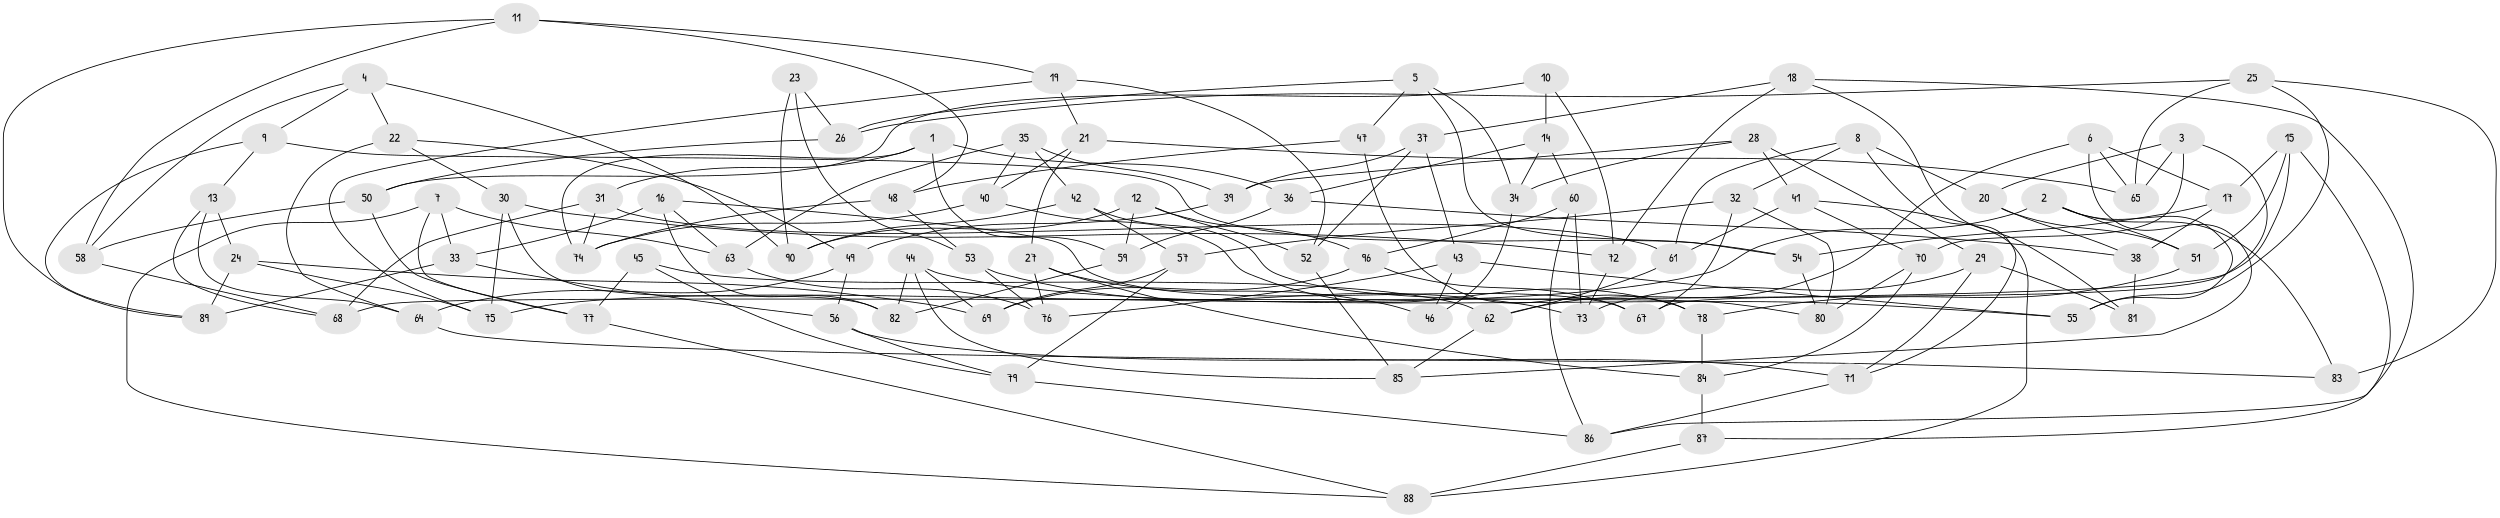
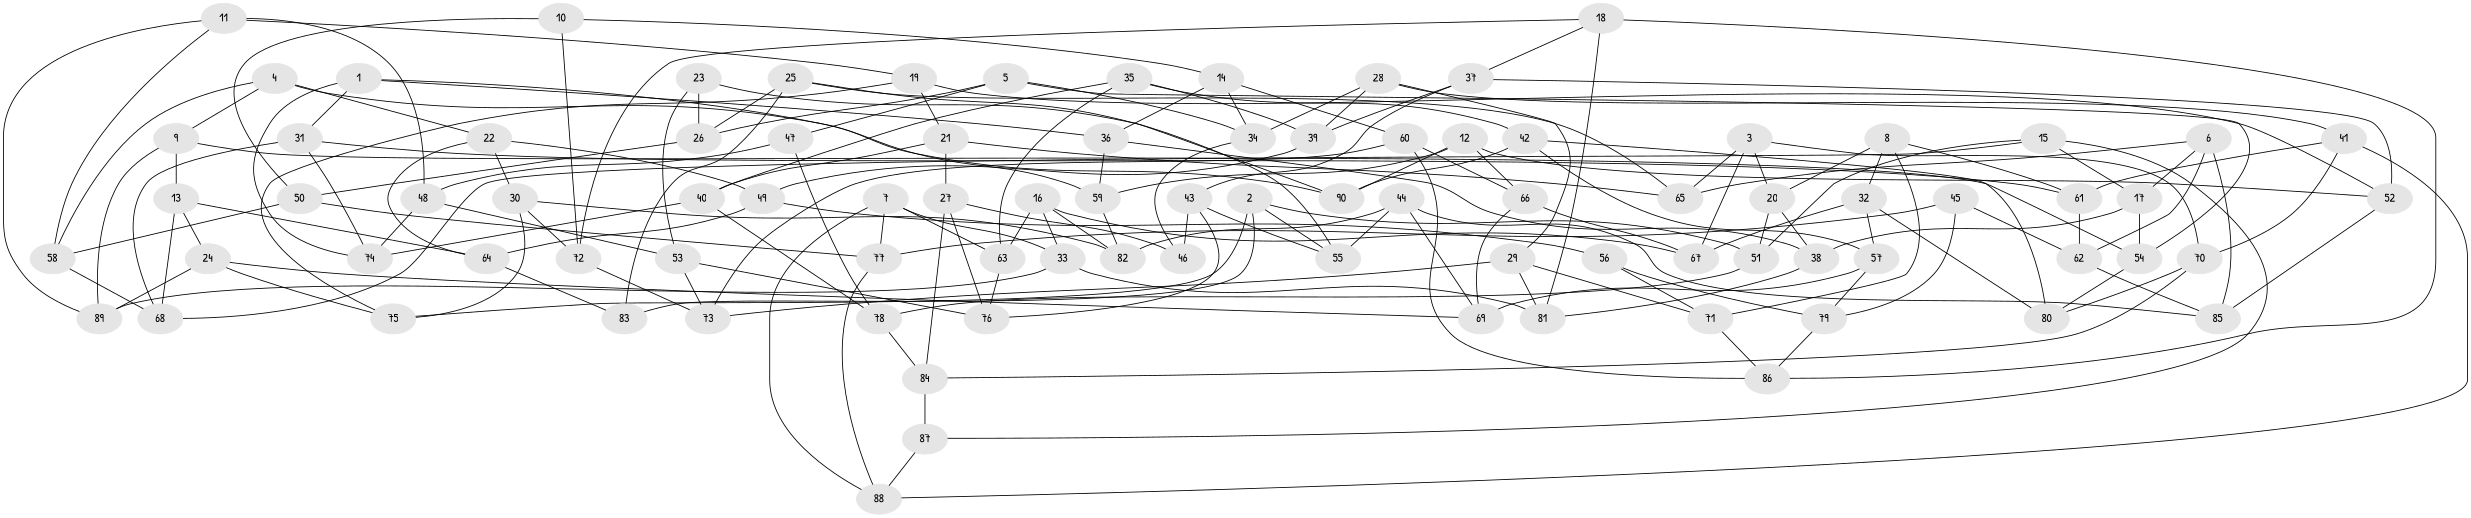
(1366, 259) -> (1525, 199)
(644, 293) -> (1302, 289)
